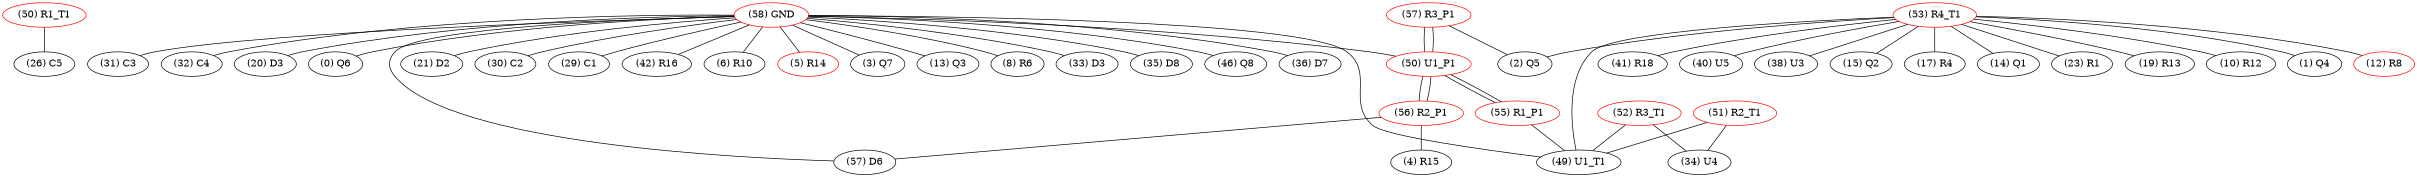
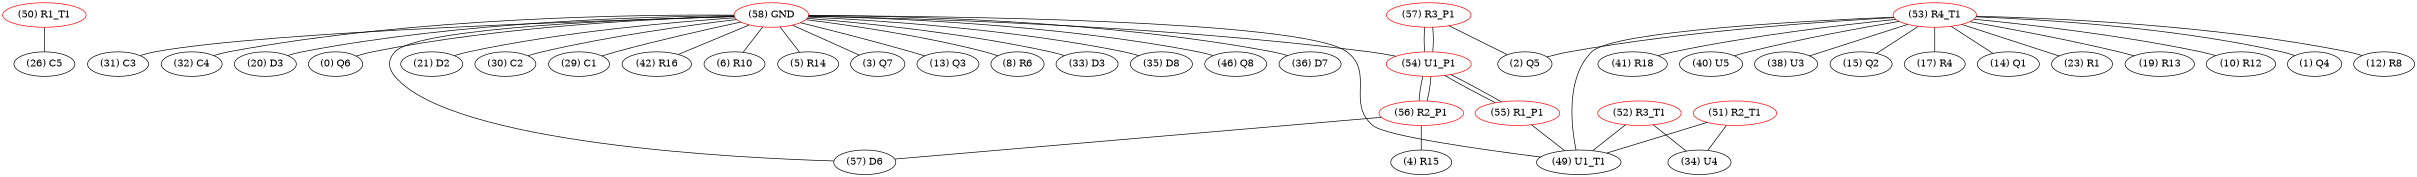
(808, 64) -> (808, 64)
(1429, 64) -> (1429, 64)
(2384, 64) -> (2384, 64)
